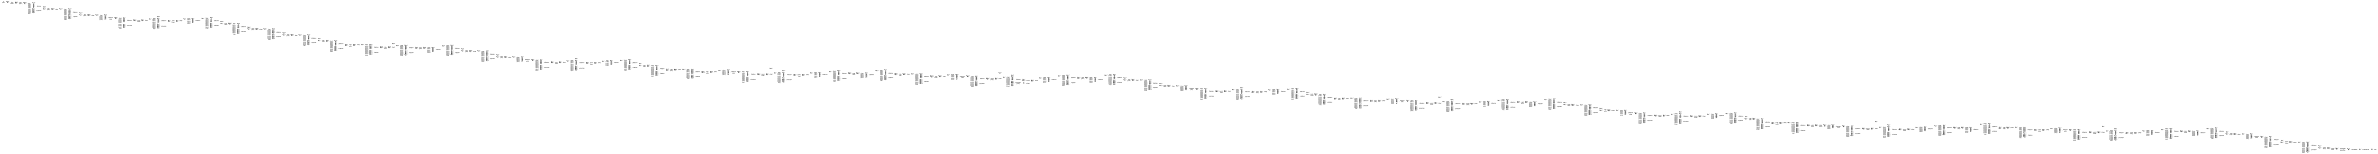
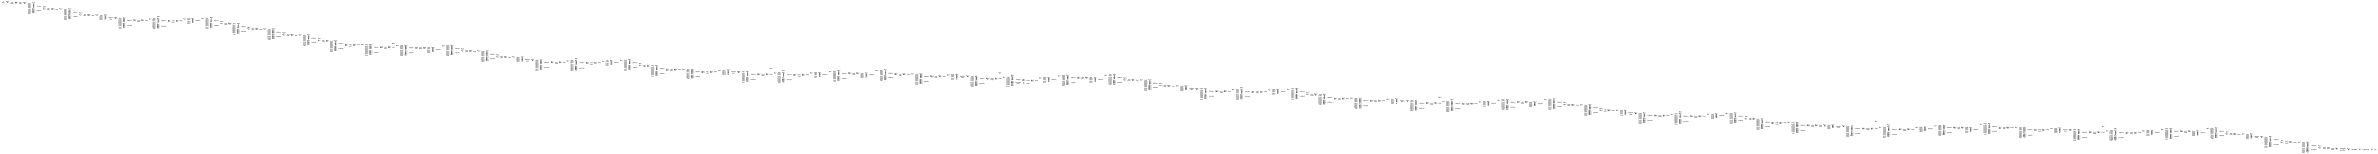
none -> (120, 24)
